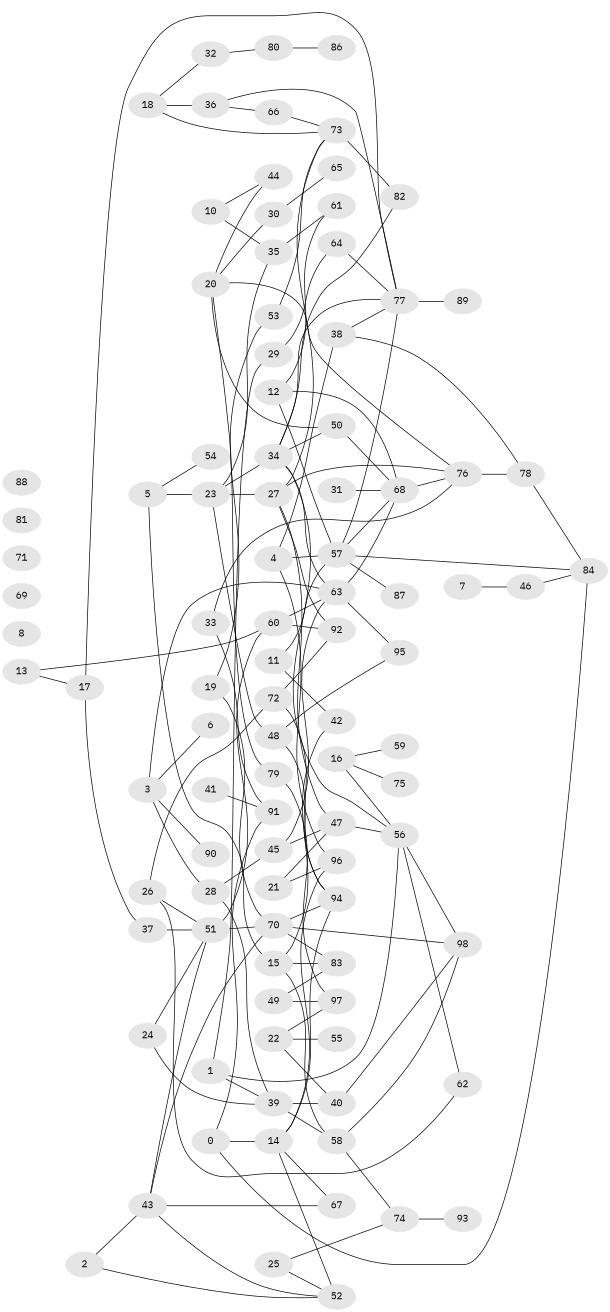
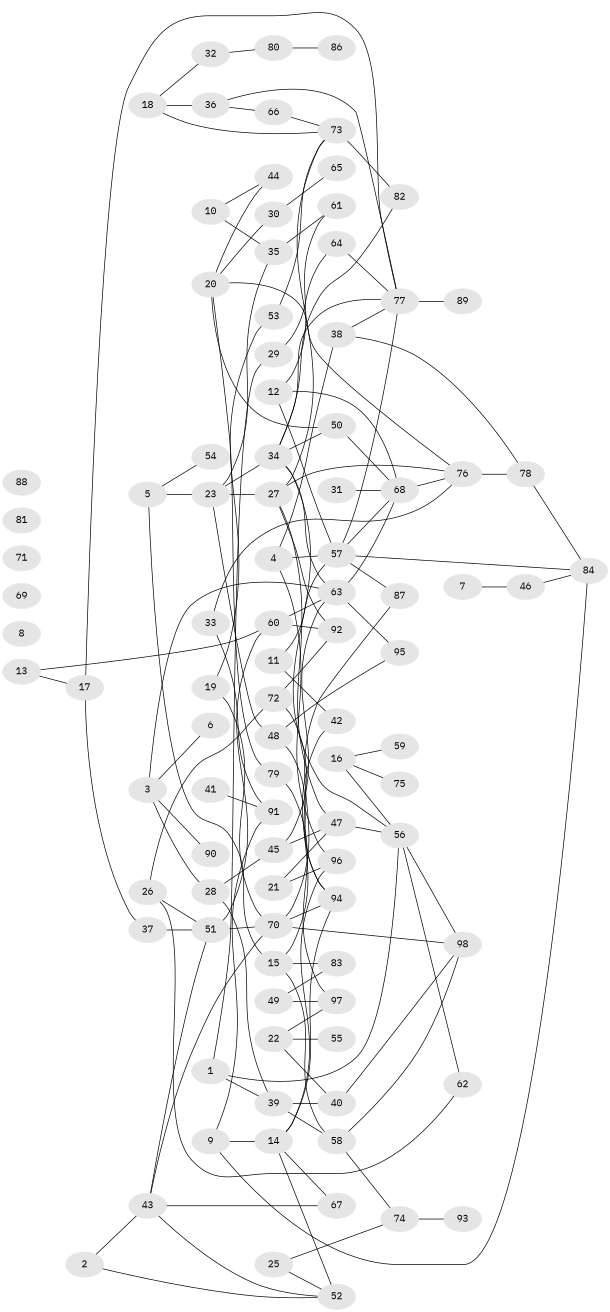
(311, 948) -> (310, 726)
(148, 1036) -> none
(211, 1141) -> (211, 1141)
